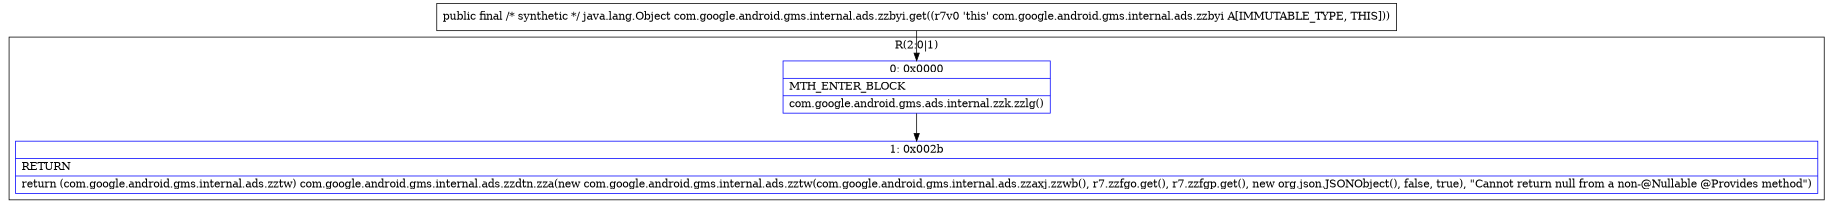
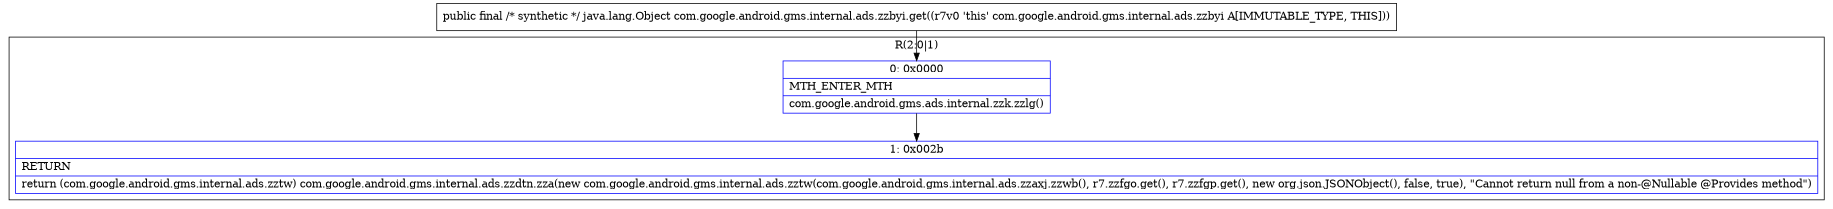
(847, 87) -> (841, 87)
